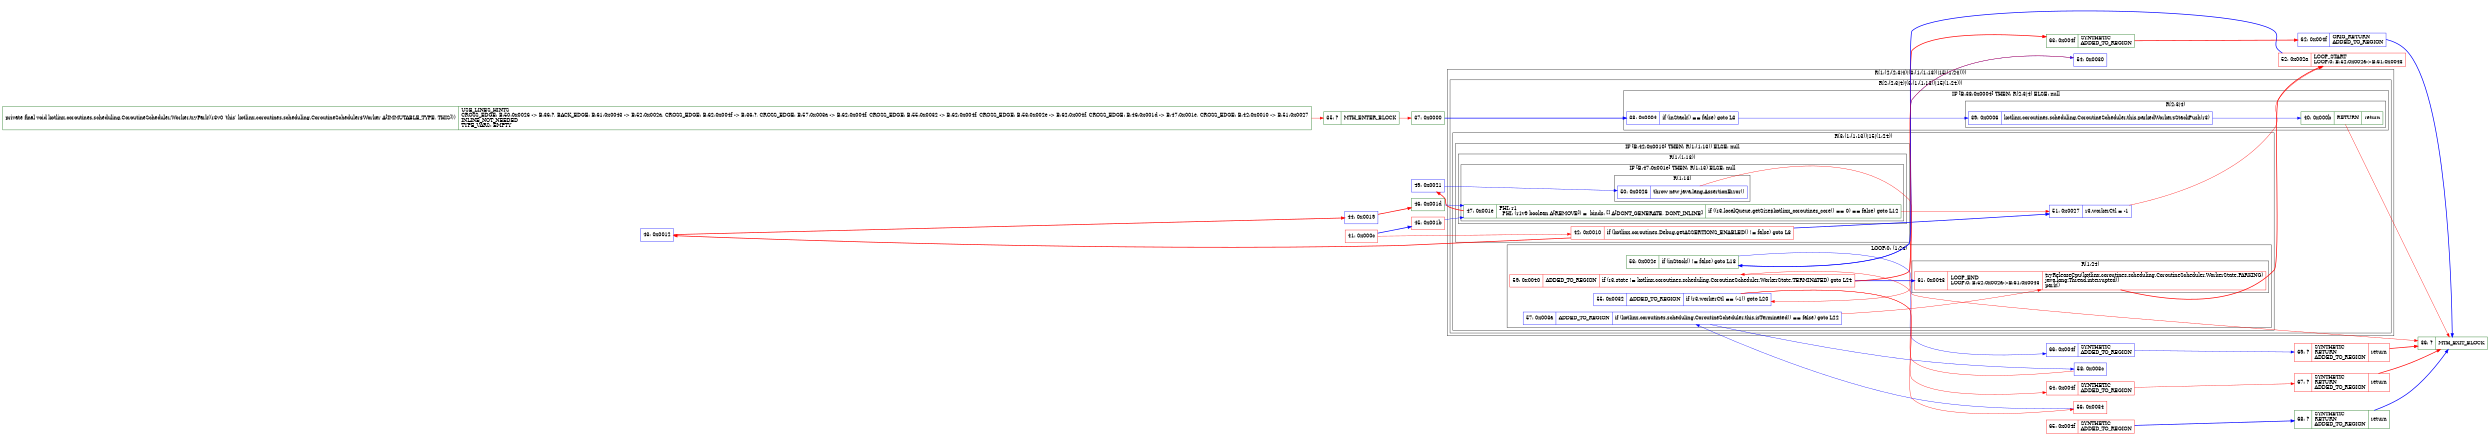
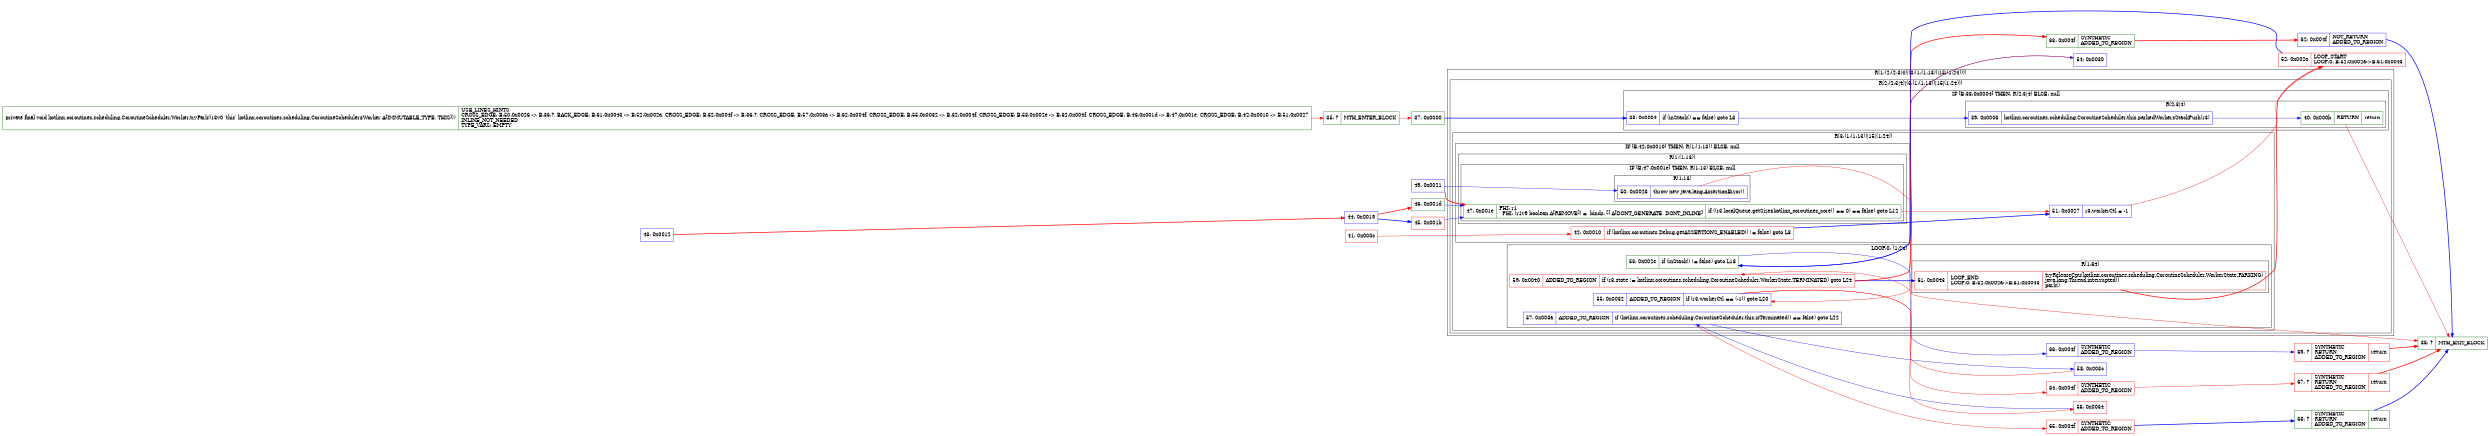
(2351, 37) -> (2350, 37)
(1448, 207) -> (1450, 201)
(1393, 230) -> (1393, 220)
(1124, 247) -> none
(2090, 265) -> (2090, 265)
(1940, 305) -> (1861, 402)
